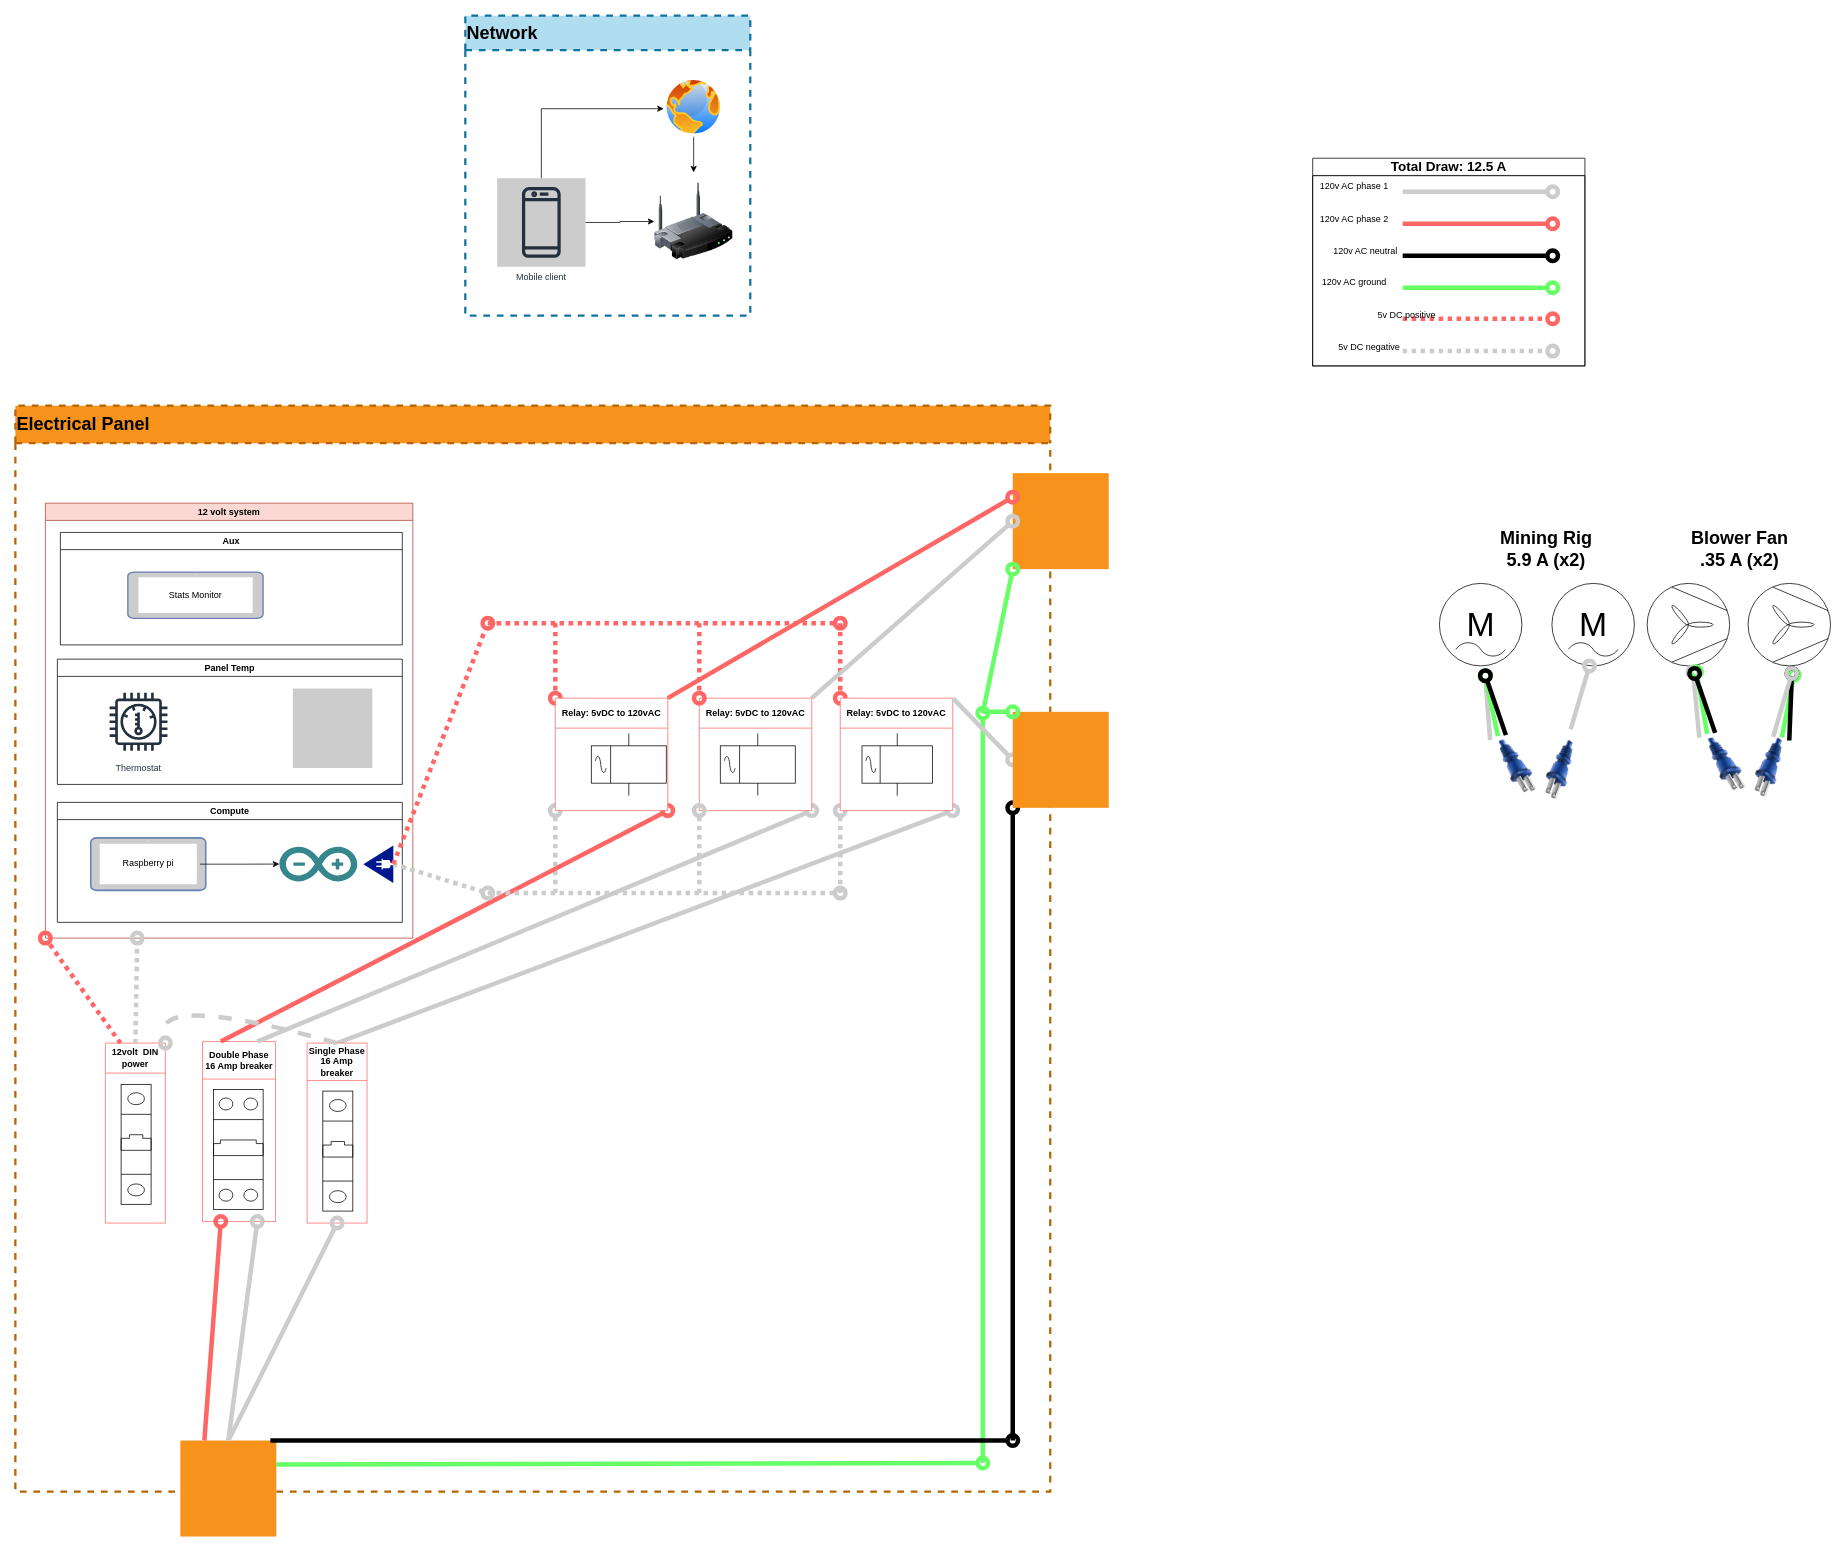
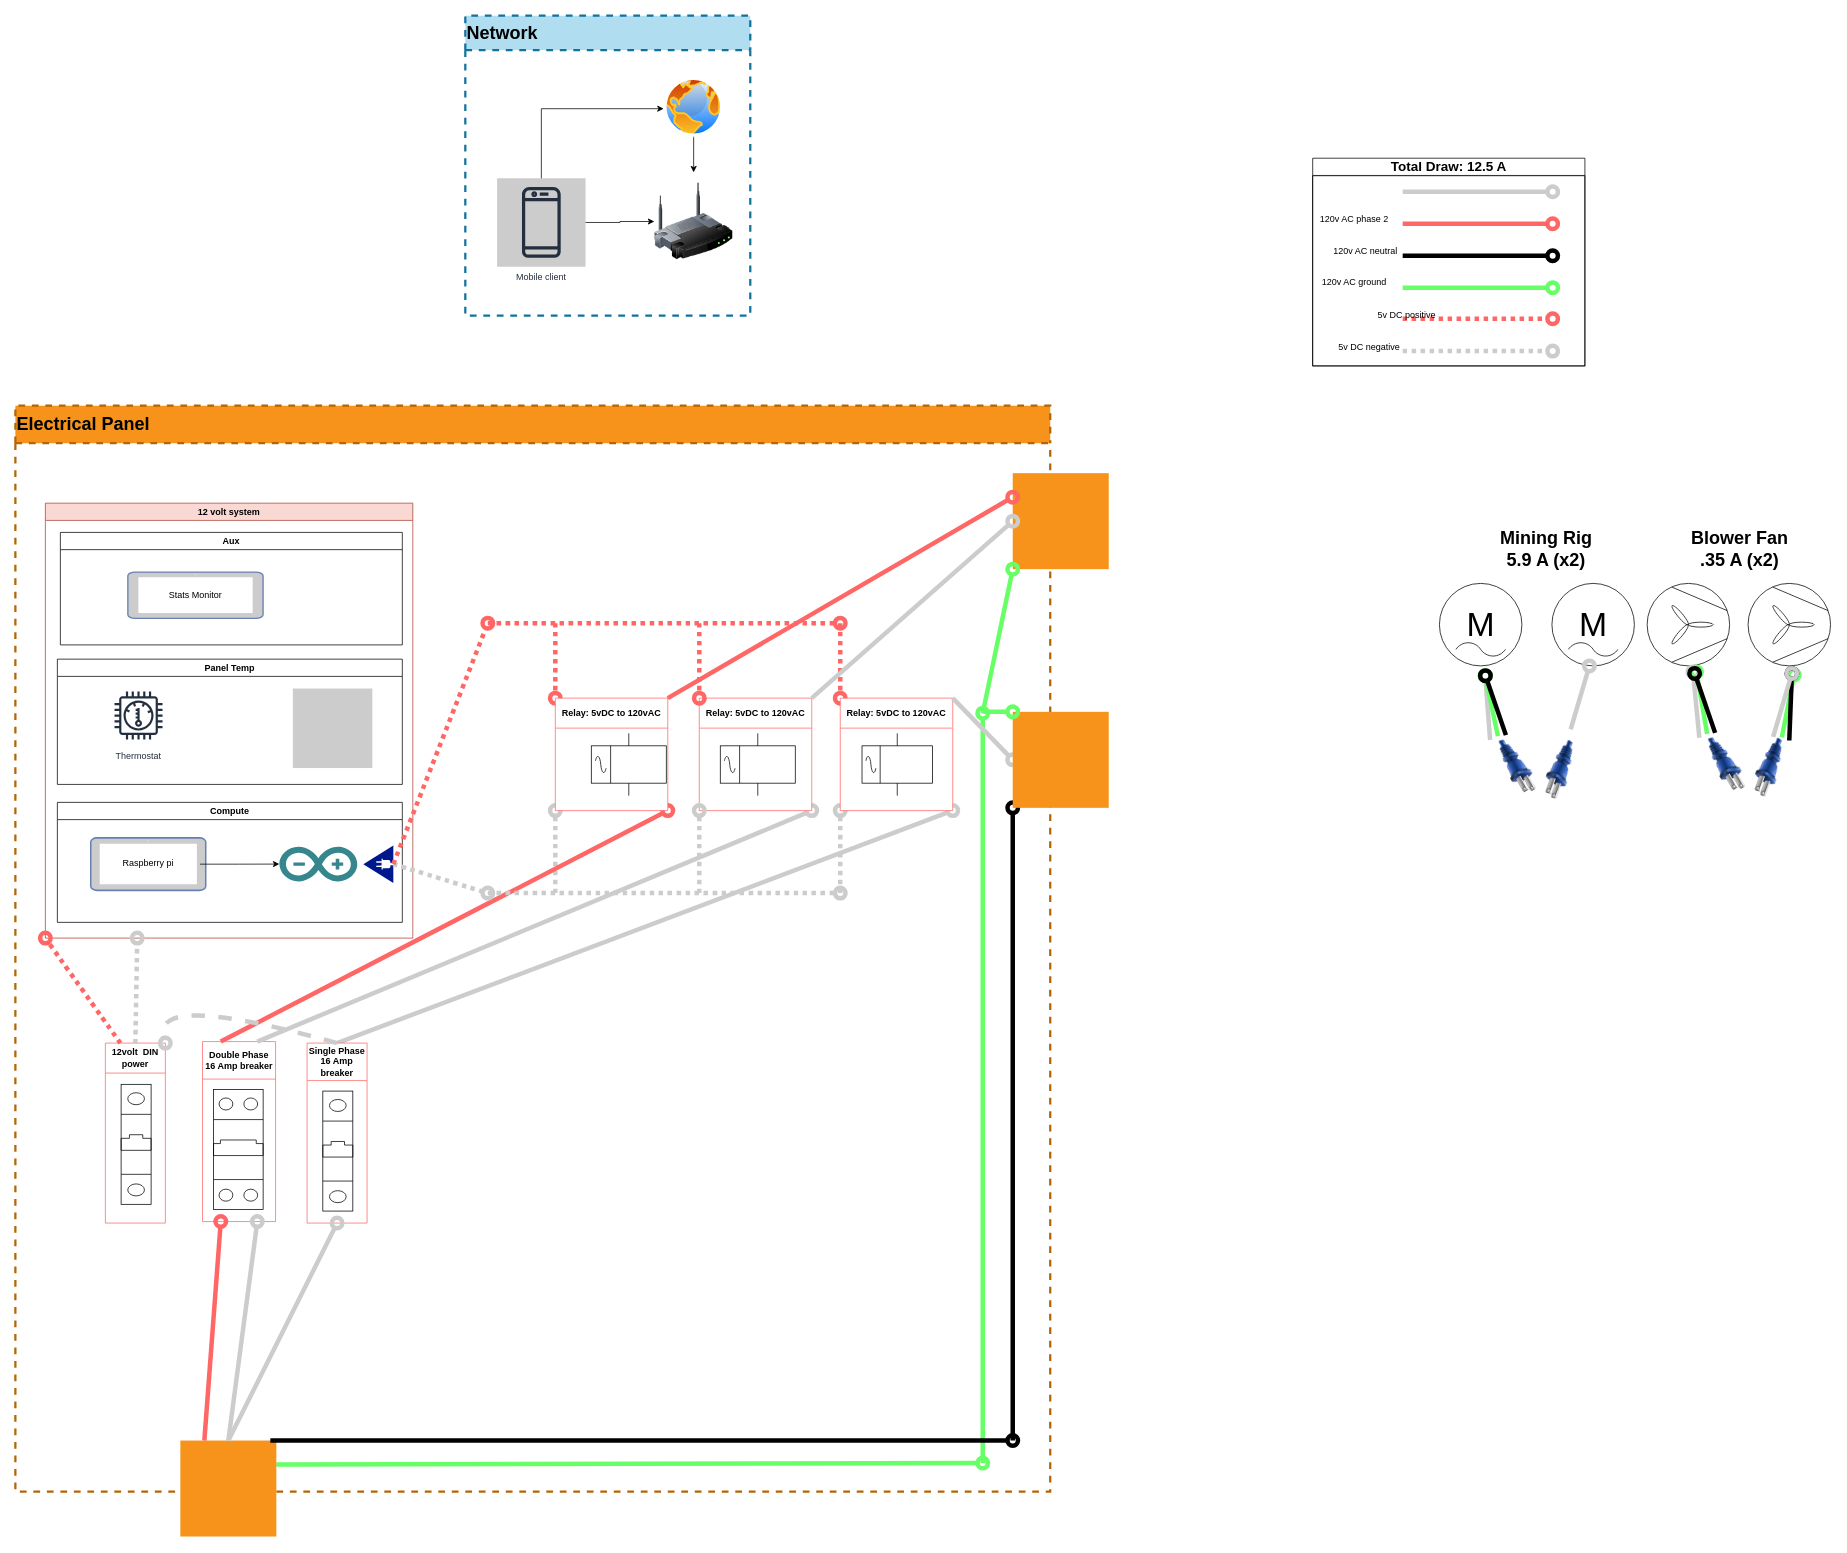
(1354, 187) -> none
(139, 722) -> (139, 715)
